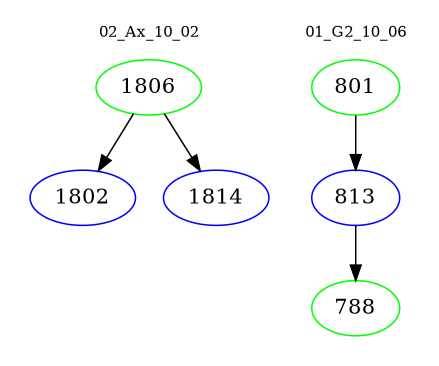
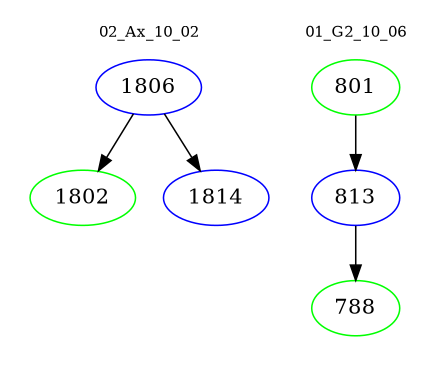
(149, 87) -> (149, 87)
(83, 198) -> (83, 198)
